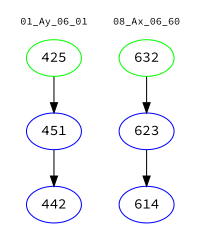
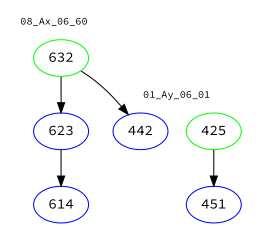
(54, 163) -> (111, 96)
